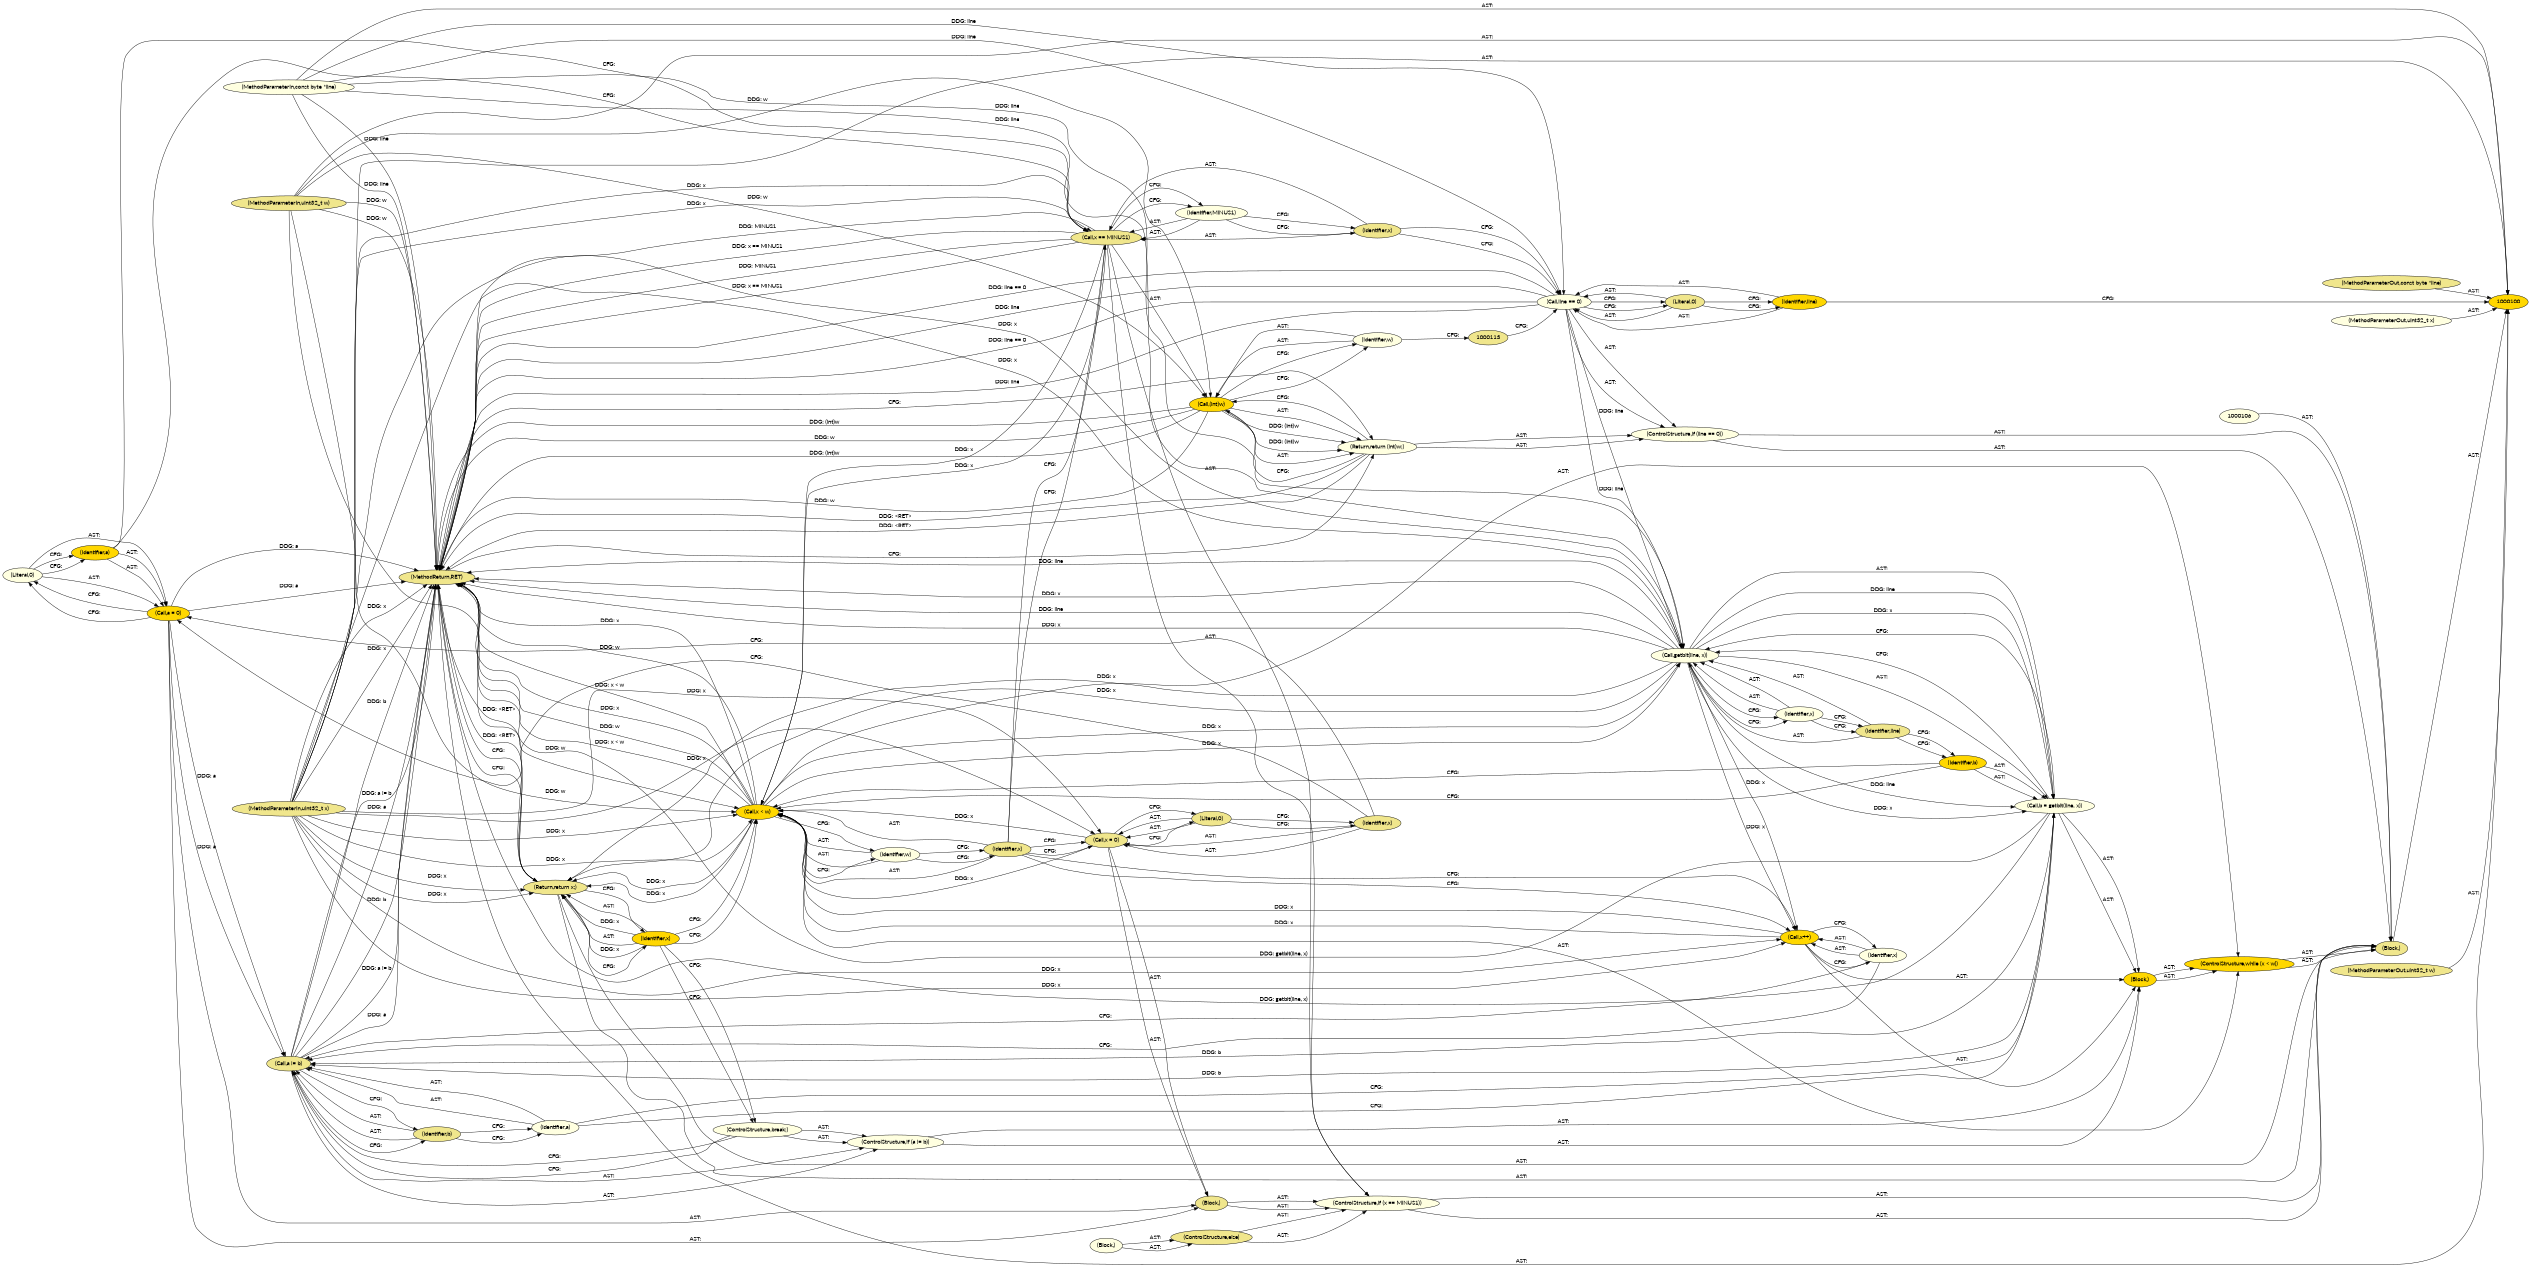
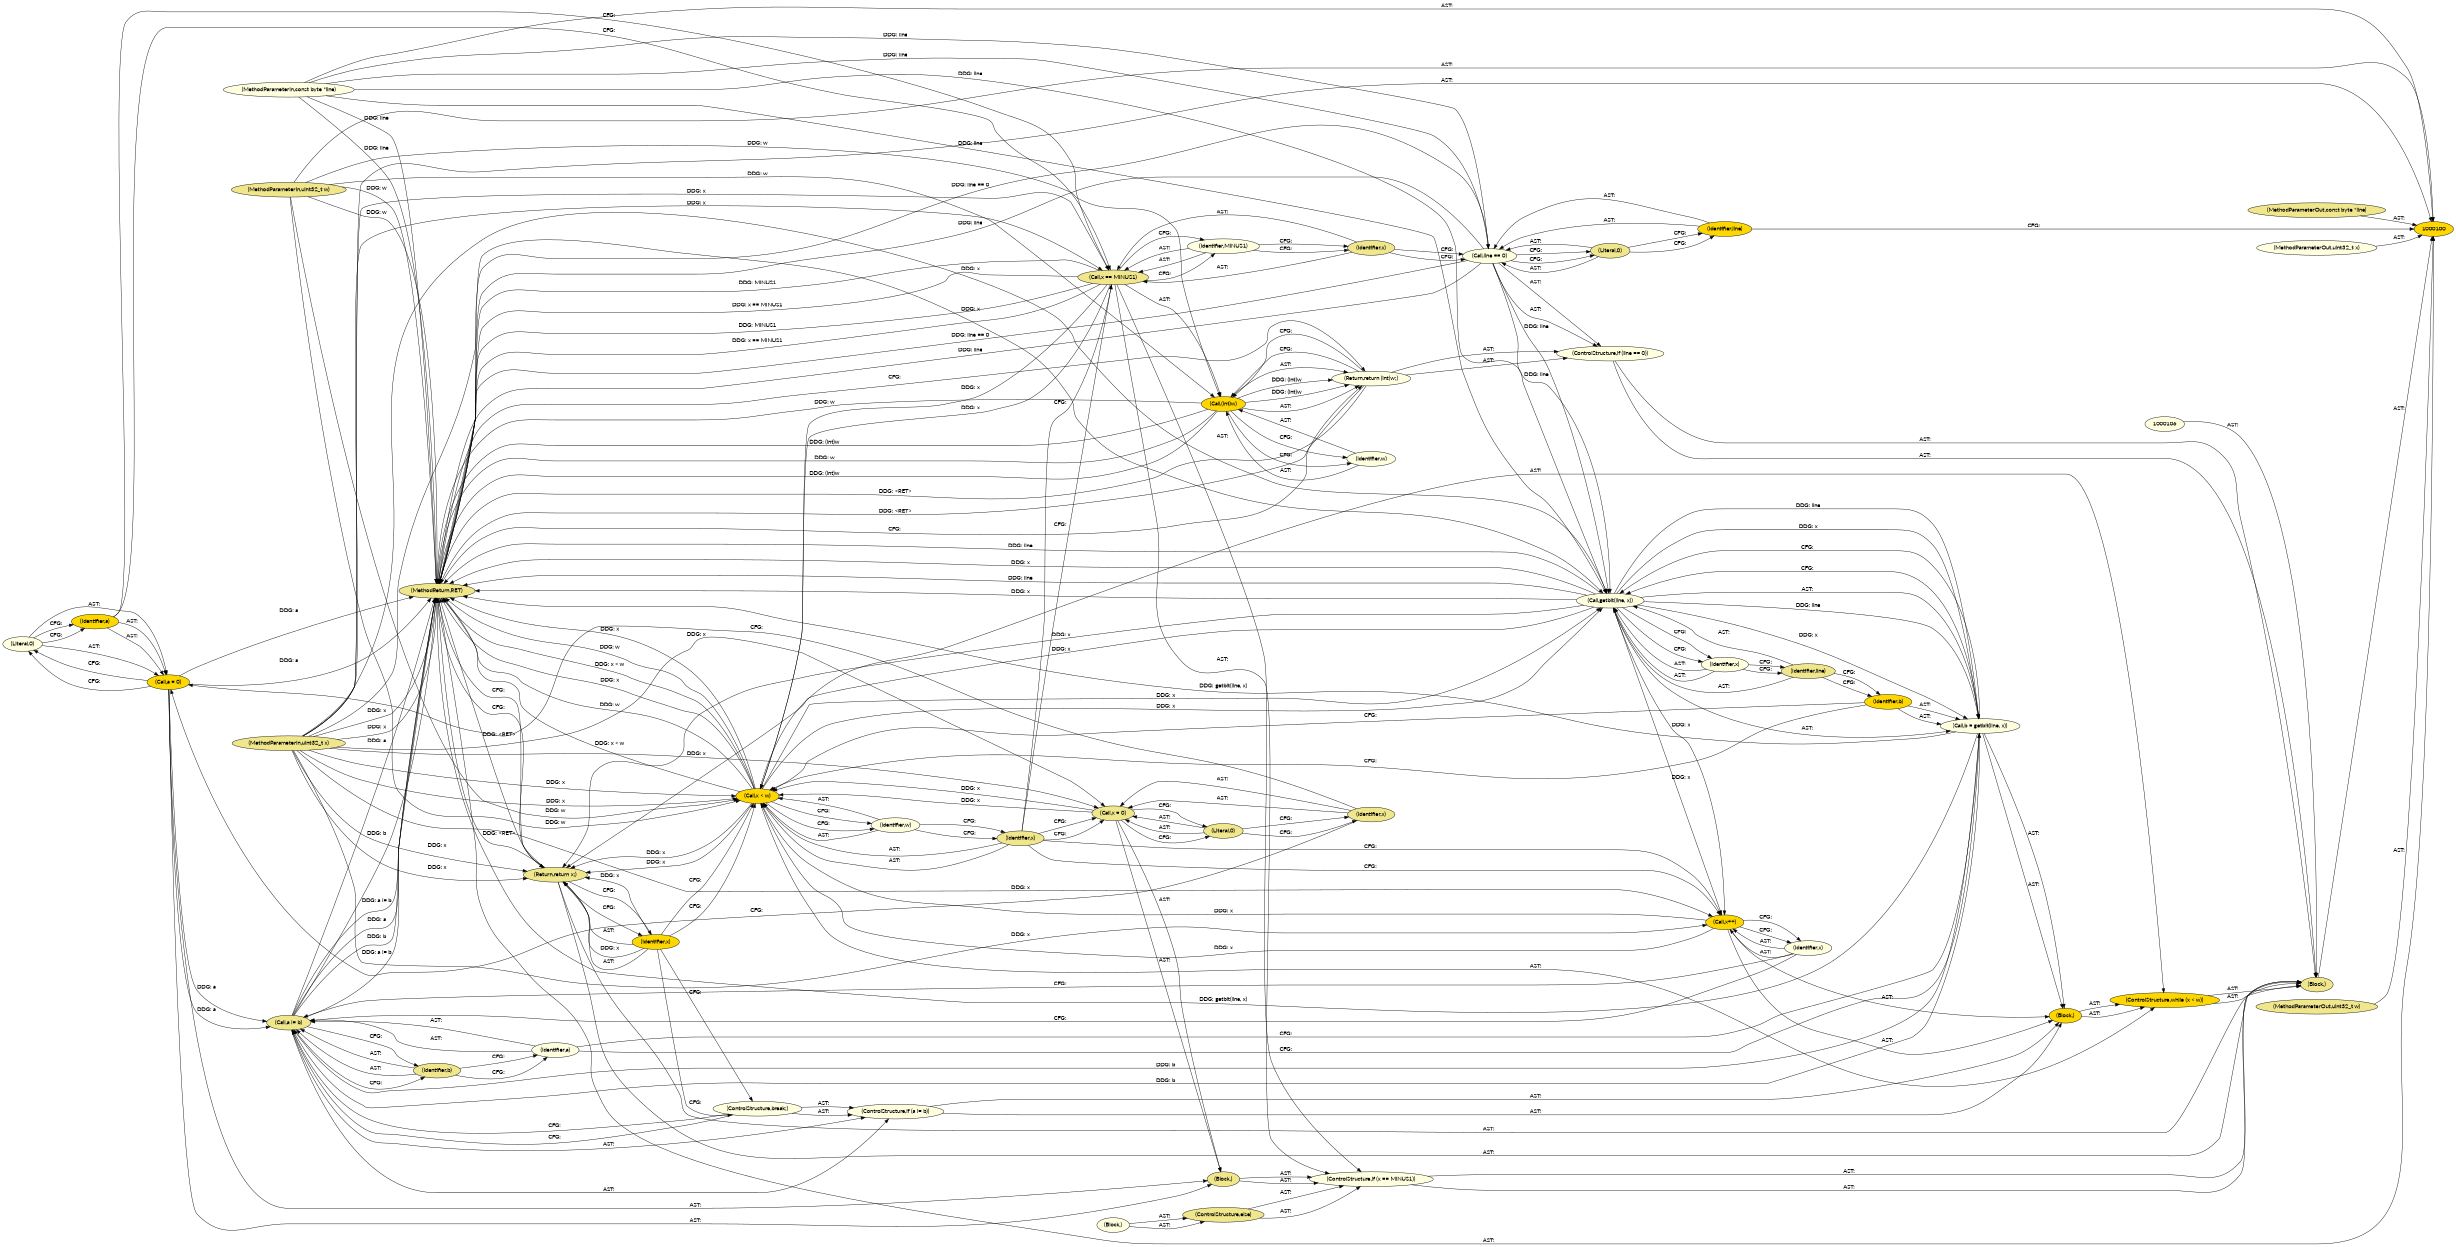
(1488, 338) -> none
